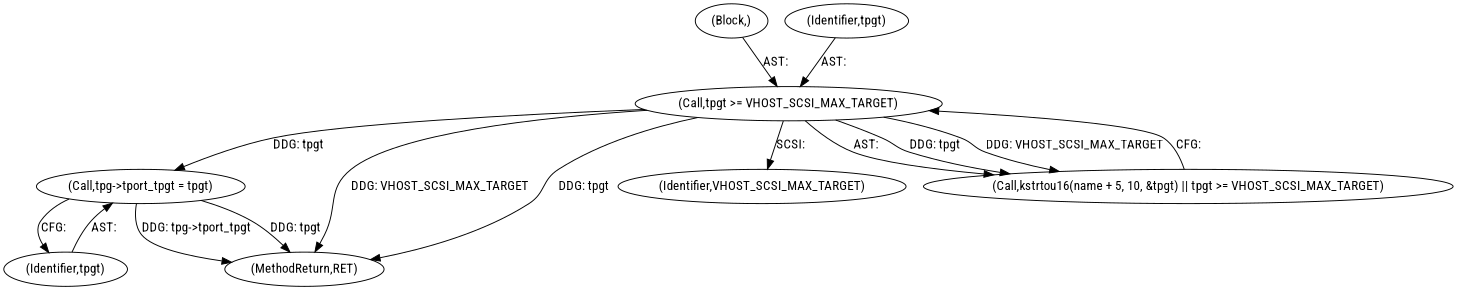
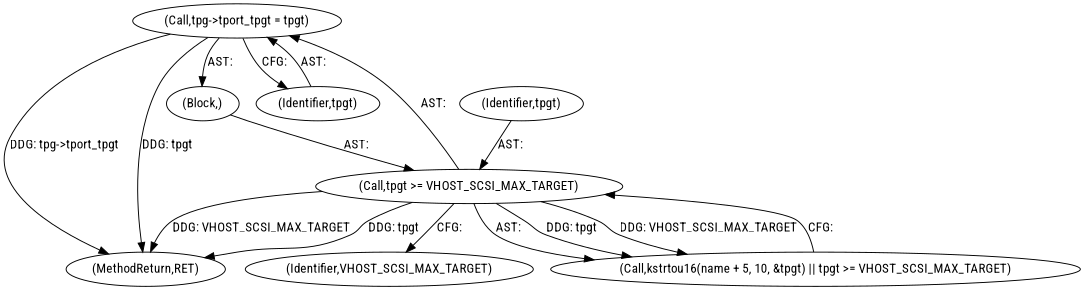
none -> (207, 56)
(299, 145) -> (435, 104)
(792, 145) -> (451, 228)
